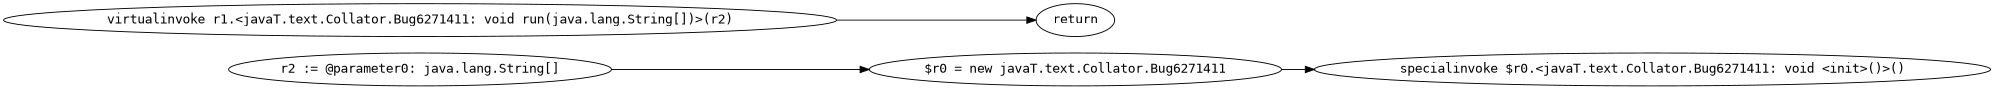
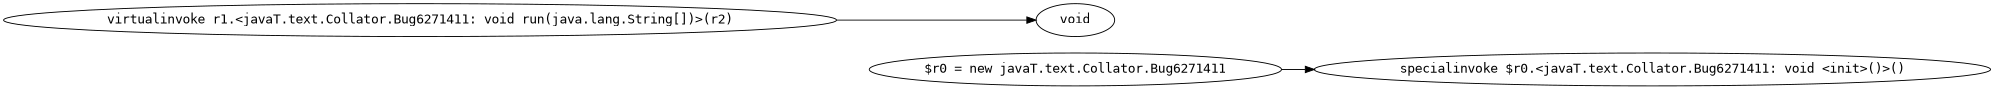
(1075, 20) -> (1075, 20)
(420, 69) -> none
